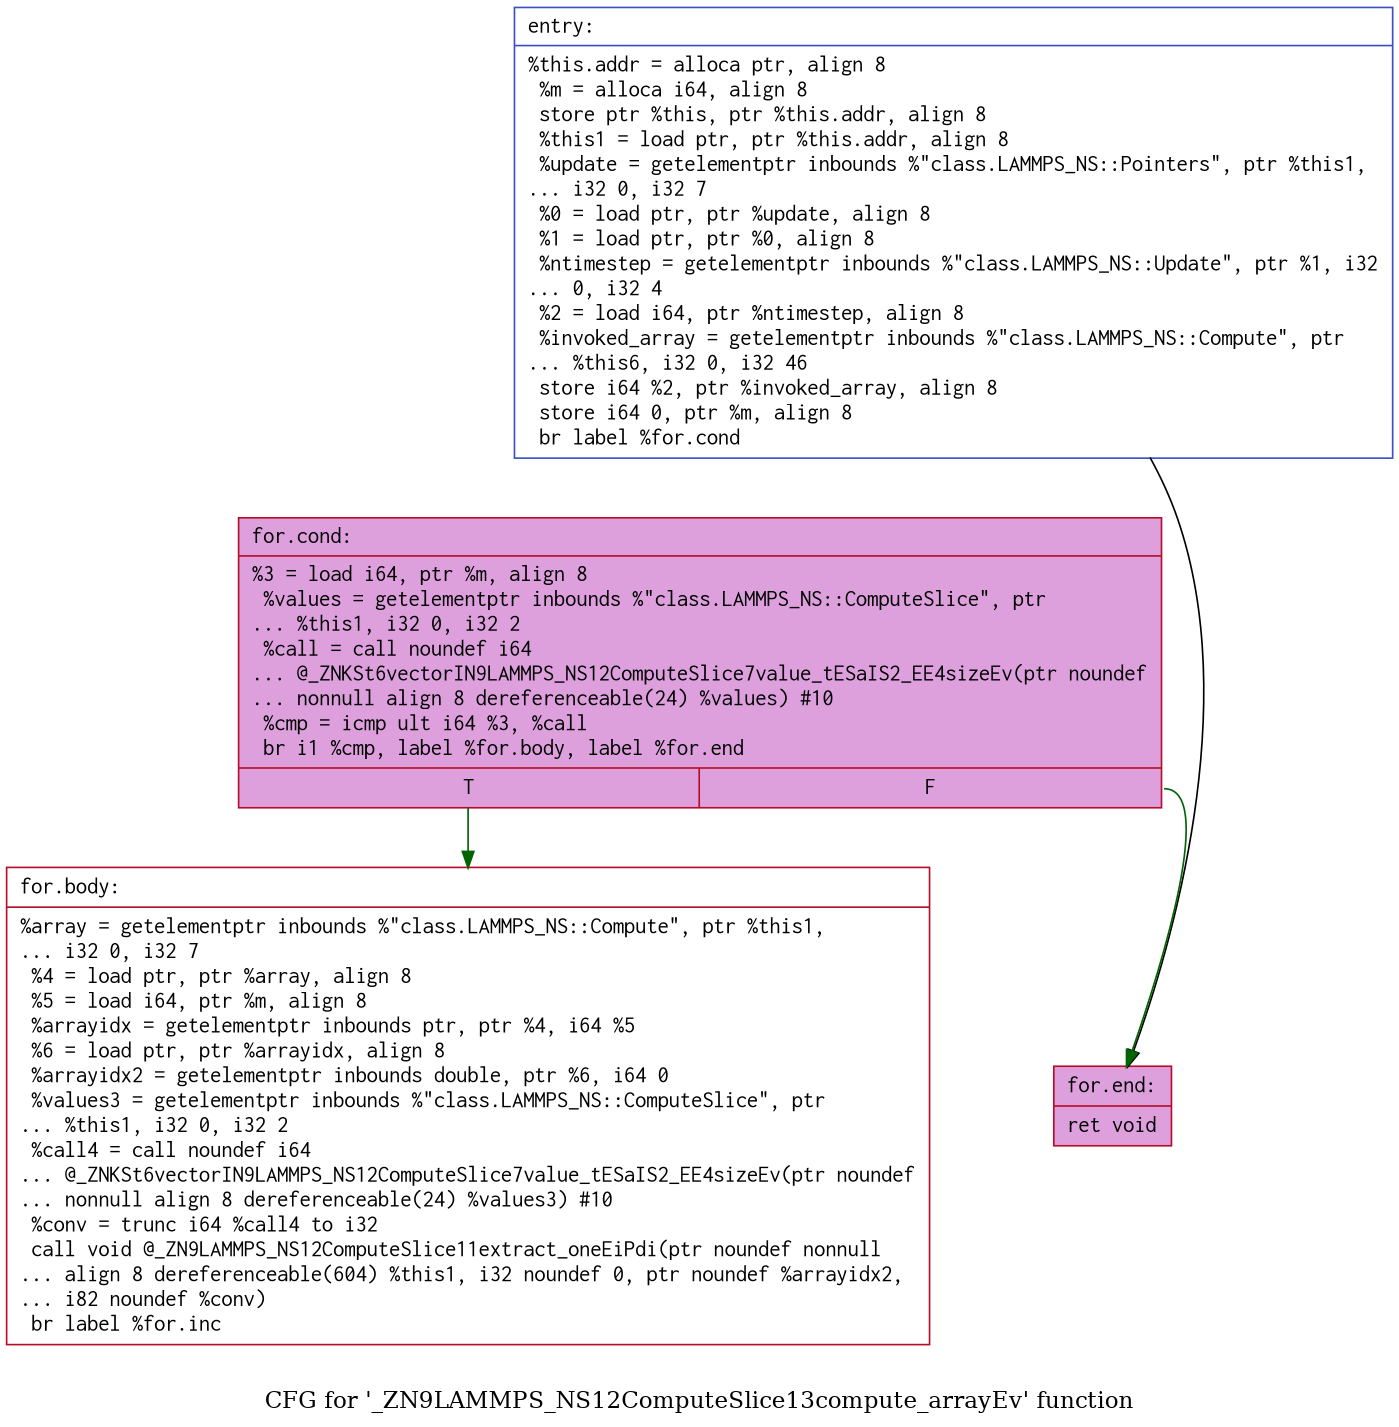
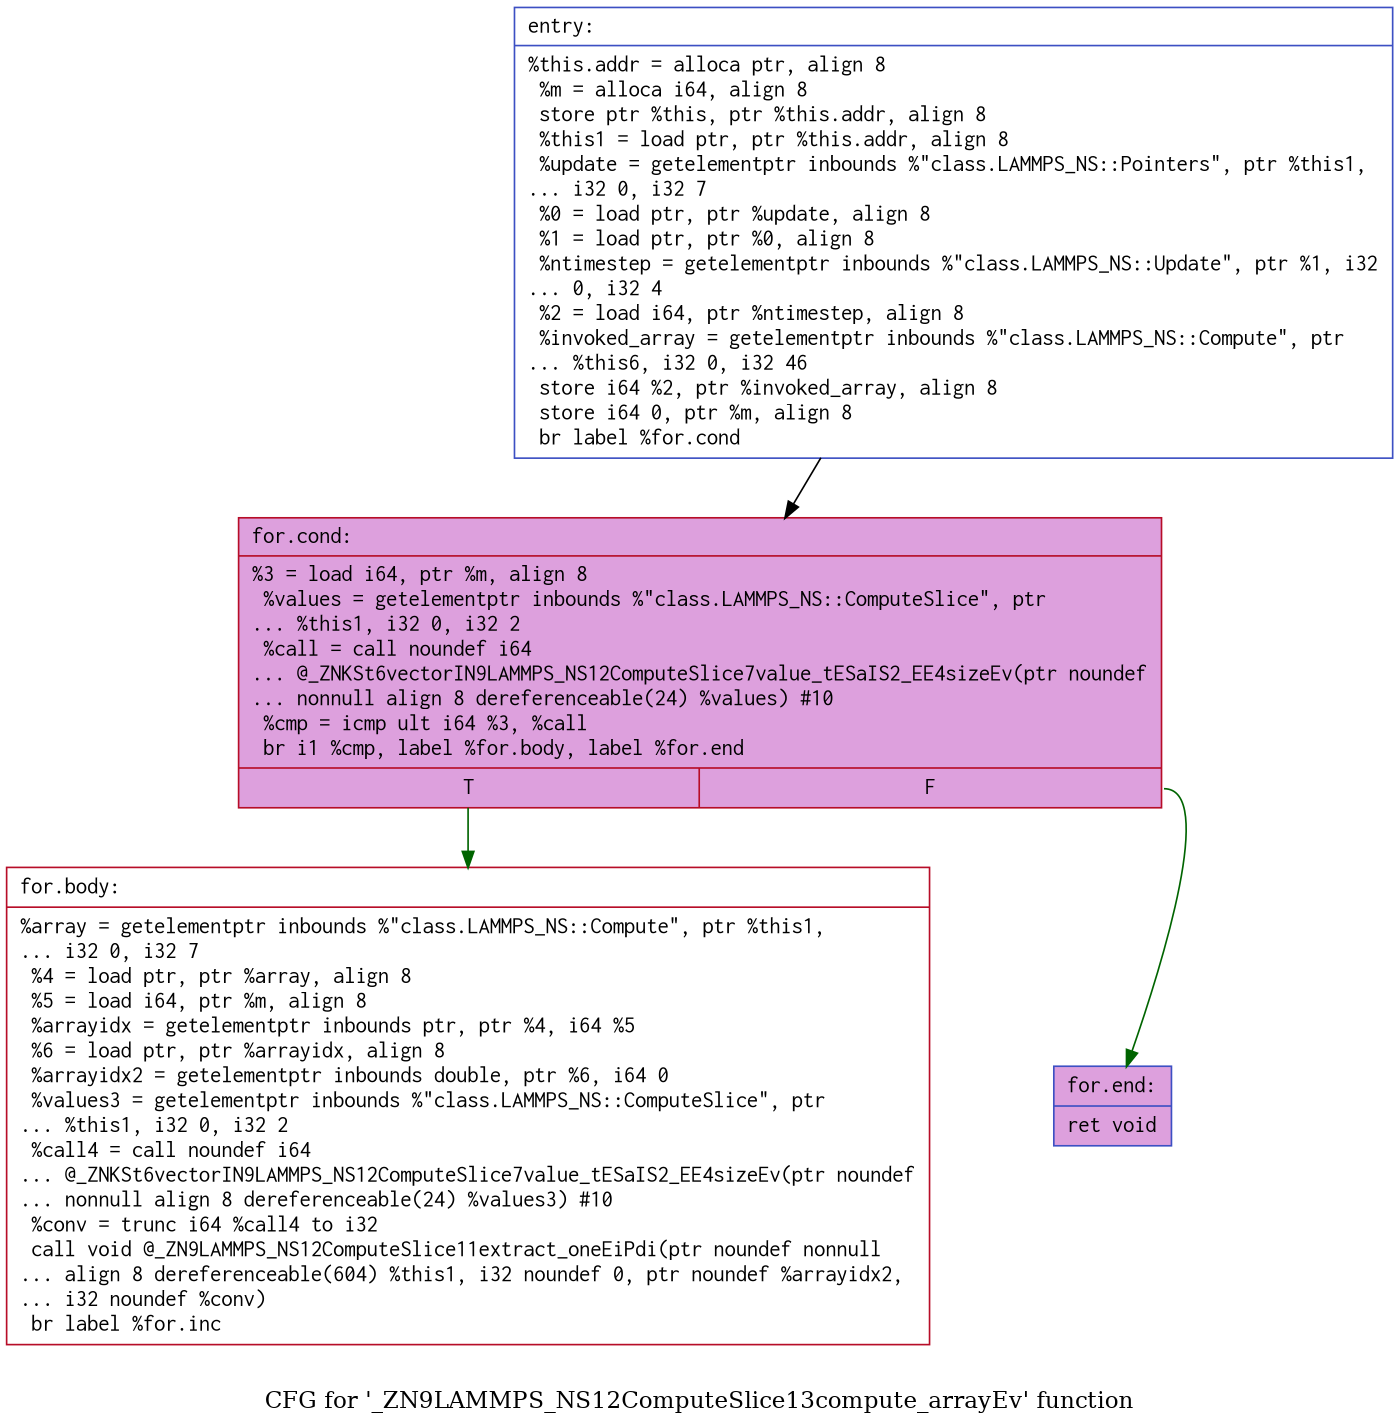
(1201, 754) -> (807, 481)
(1113, 1106) -> (1113, 1106)
(143, 1299) -> (143, 1299)
